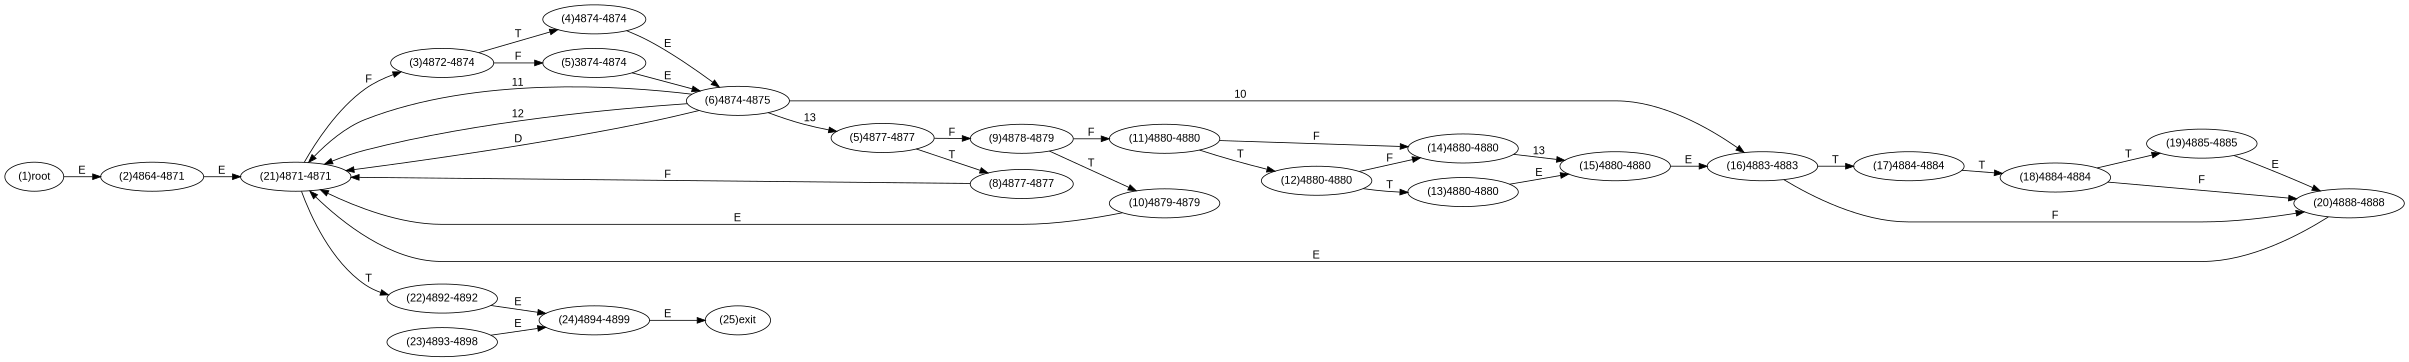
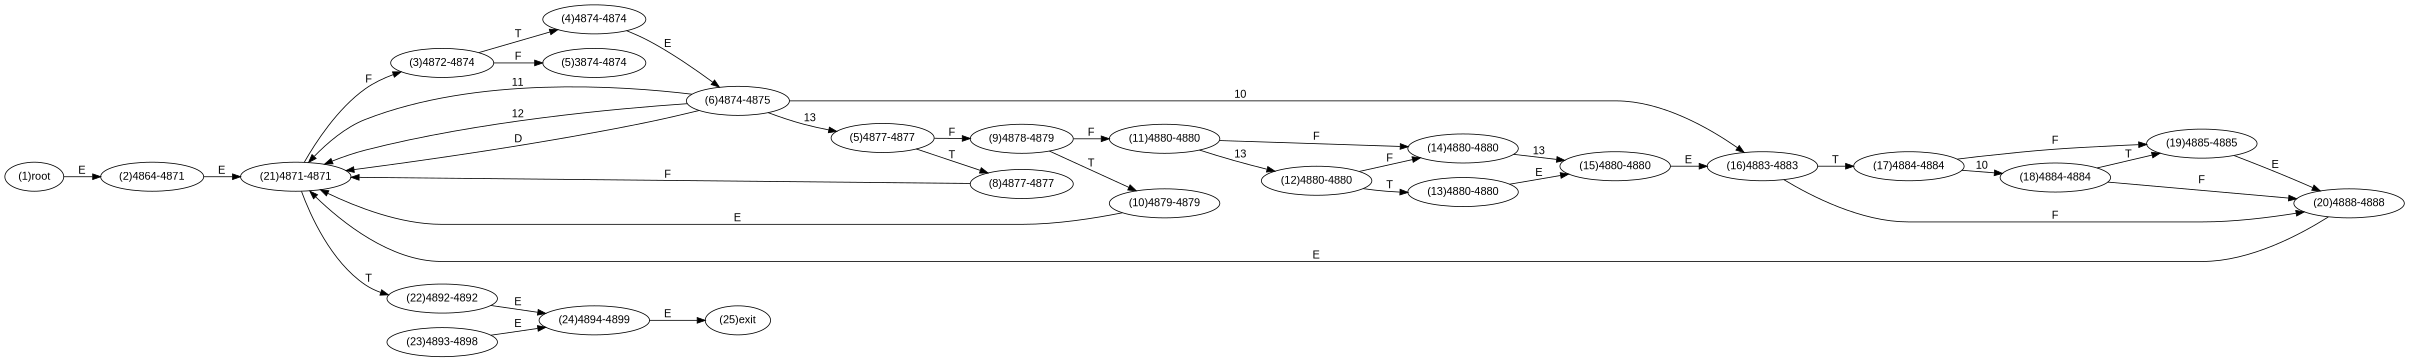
(662, 81) -> none
none -> (2048, 150)
(1241, 155) -> (1241, 155)
(1982, 166) -> (1982, 166)
